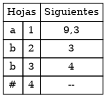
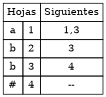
(72, 30) -> (72, 30)
